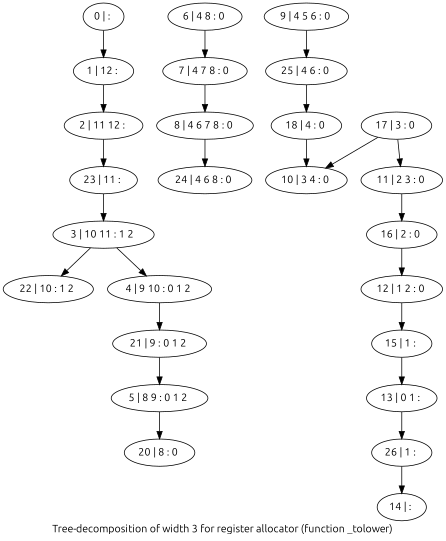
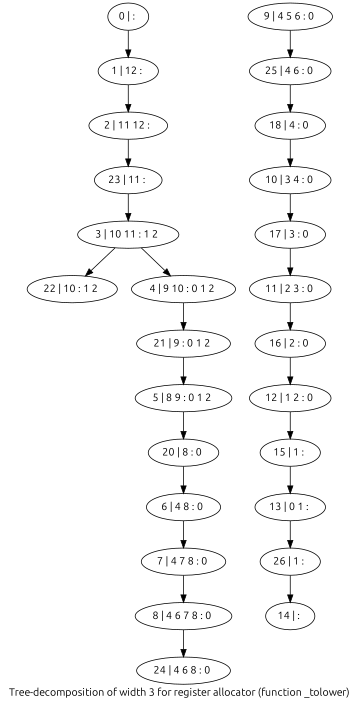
(355, 151) -> (290, 204)
none -> (184, 476)
